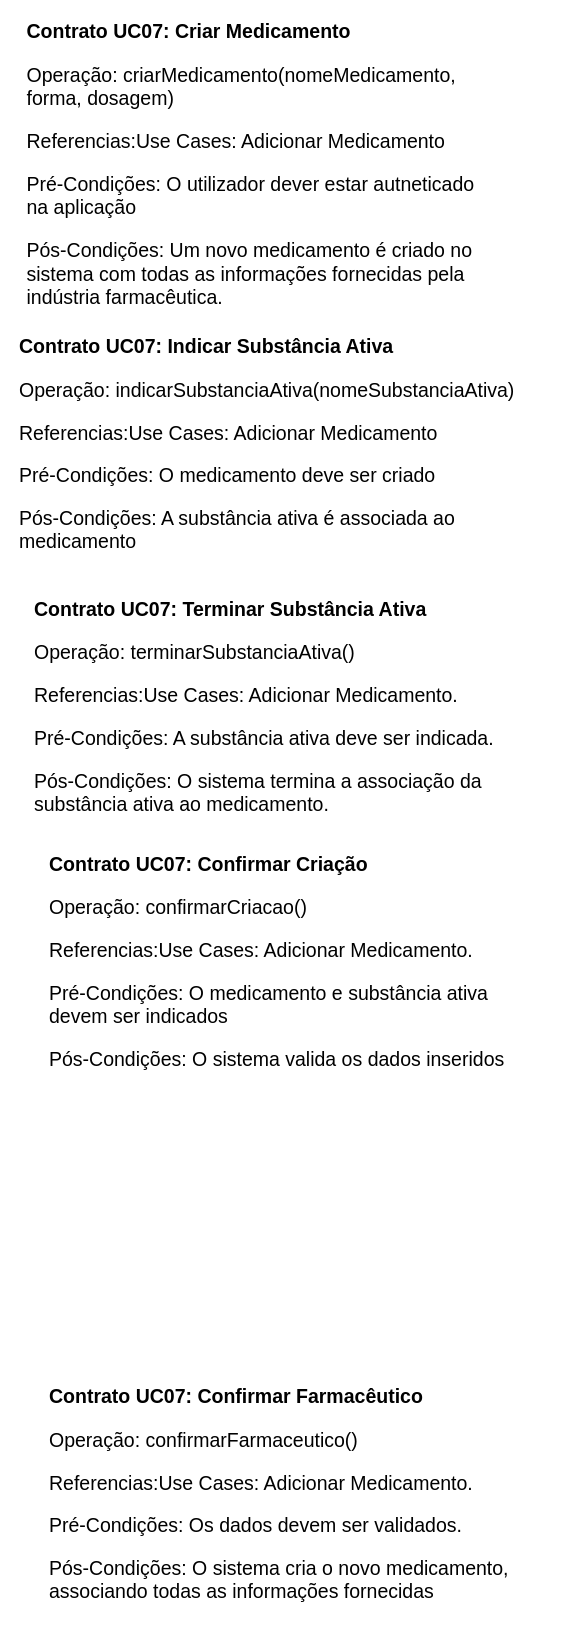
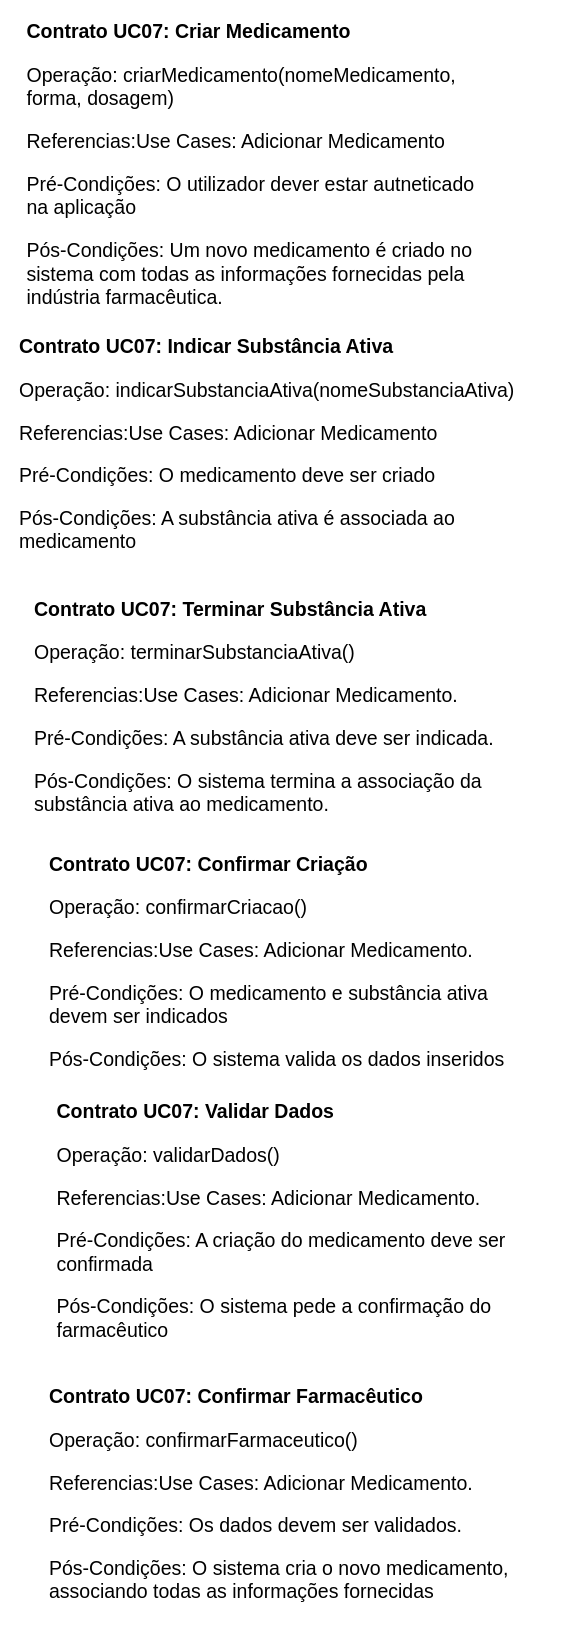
none -> (304, 1219)
